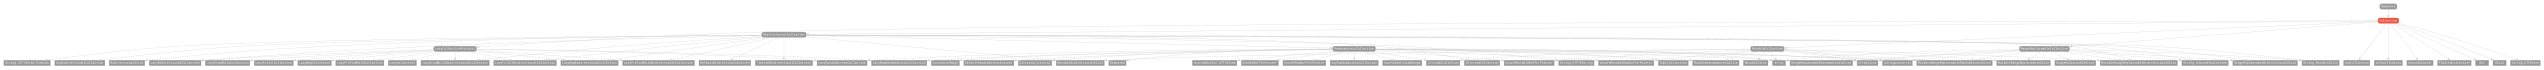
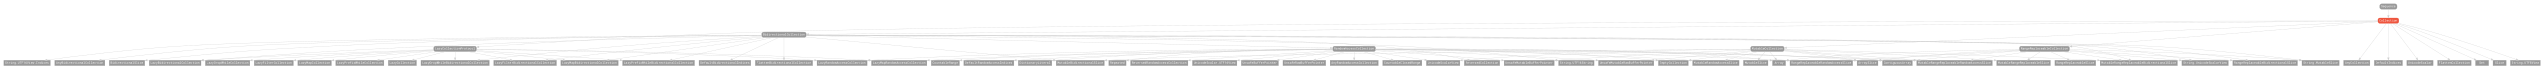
none -> (1159, 63)
